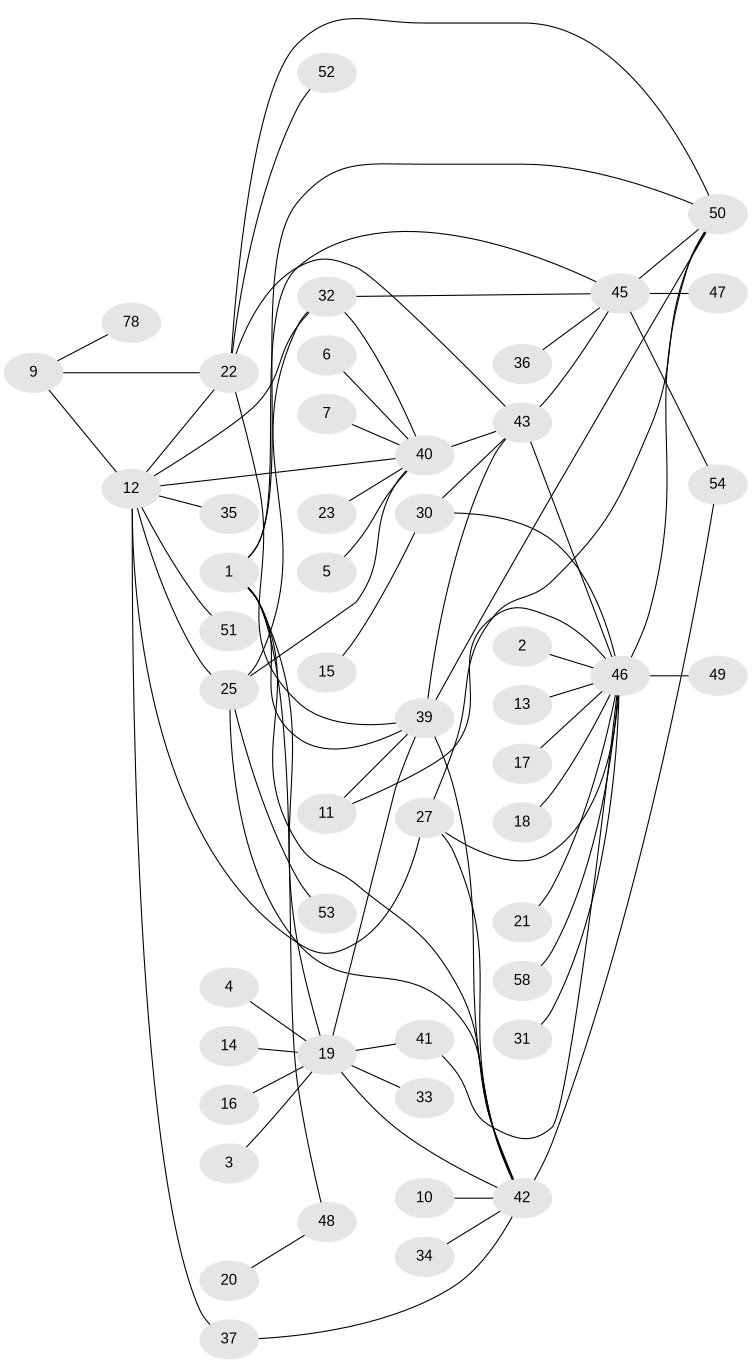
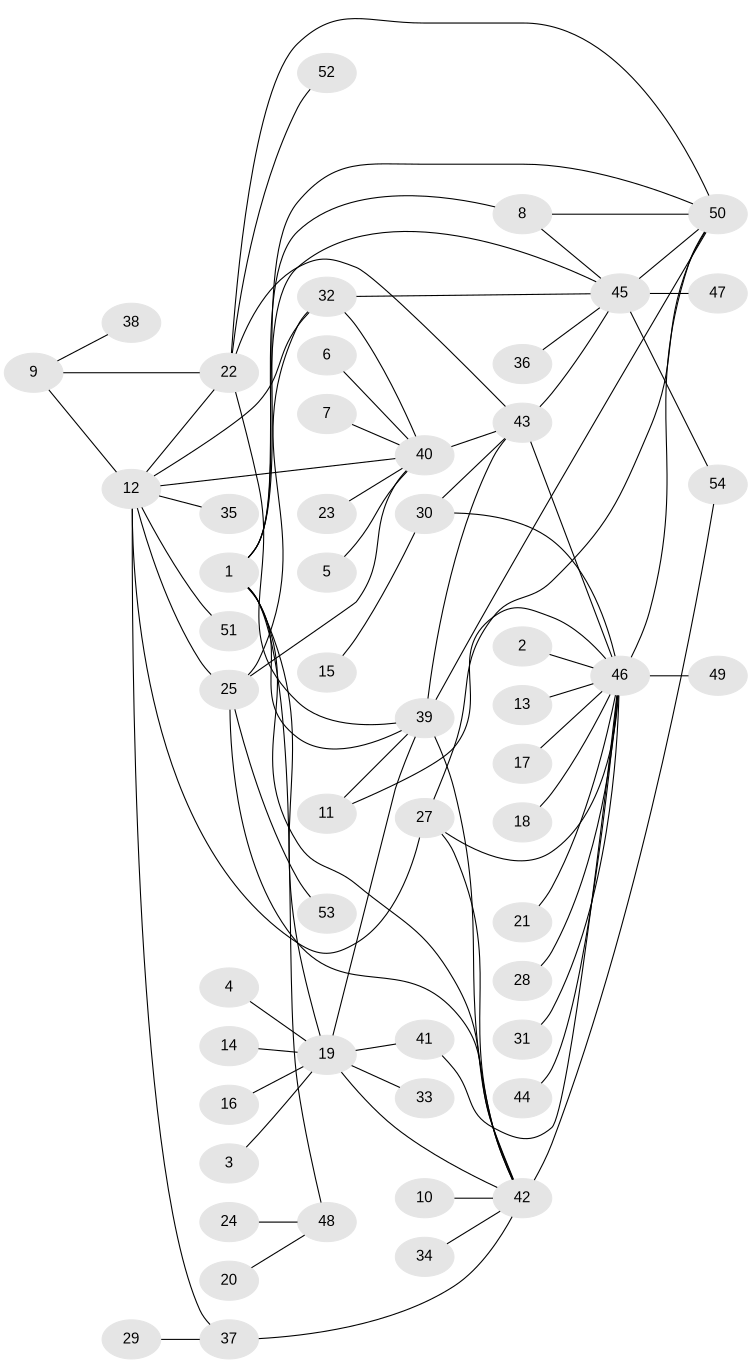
none -> (522, 214)
(131, 323) -> (131, 323)
(522, 981) -> (522, 981)
none -> (522, 1098)
none -> (229, 1222)
none -> (131, 1339)
